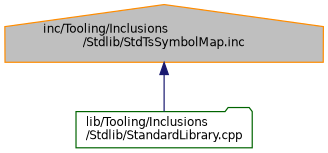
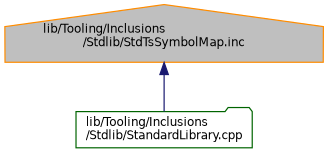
(164, 36) -> (164, 36)
